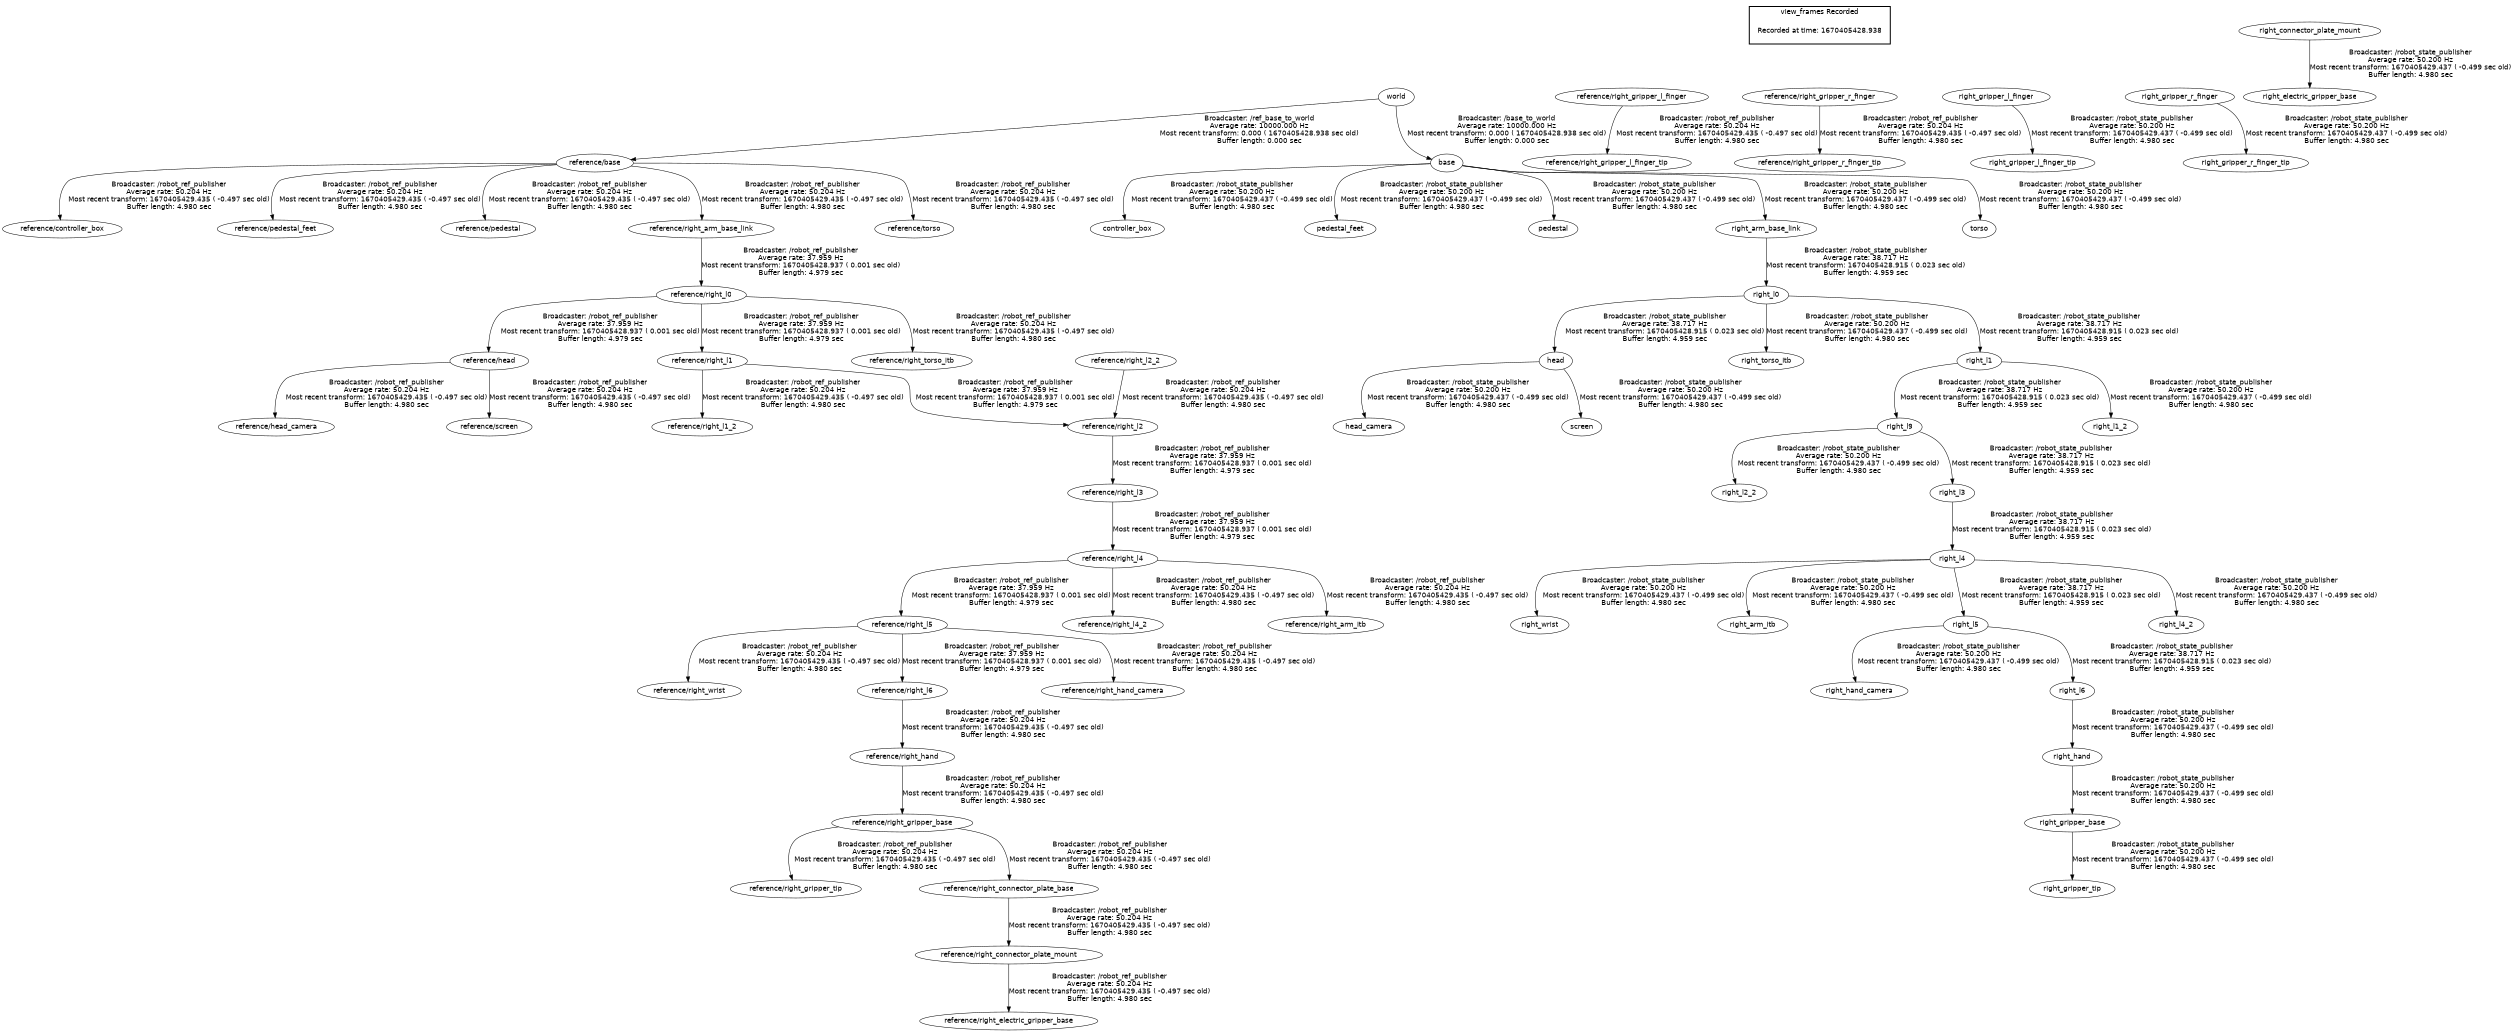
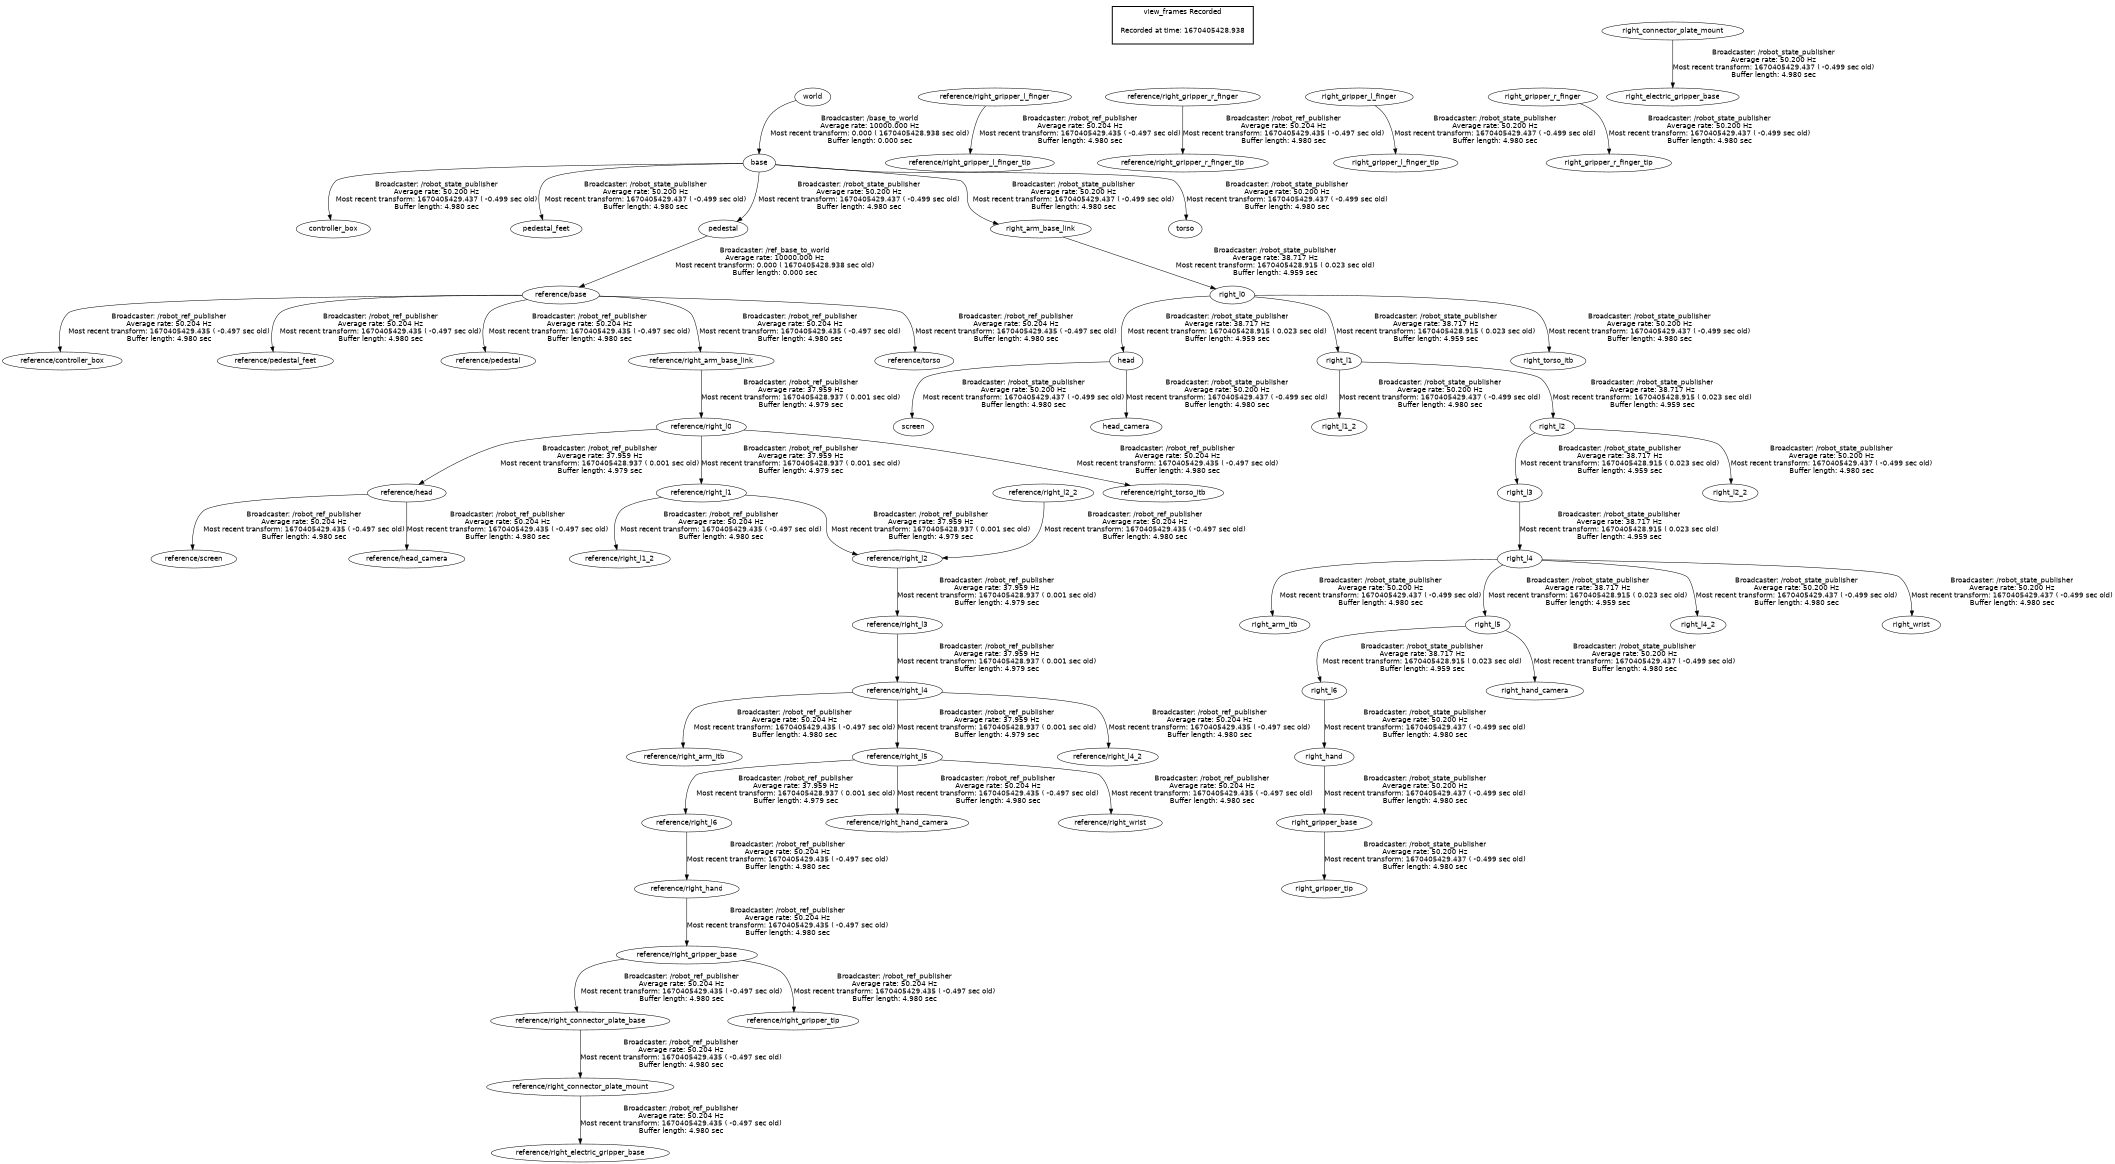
(1007, 129) -> (646, 261)
(1900, 427) -> (1552, 427)
